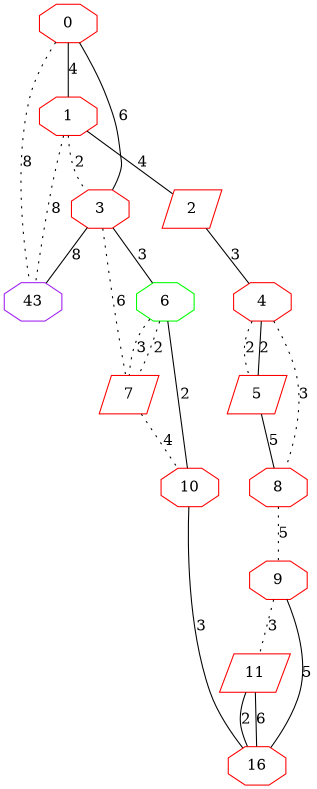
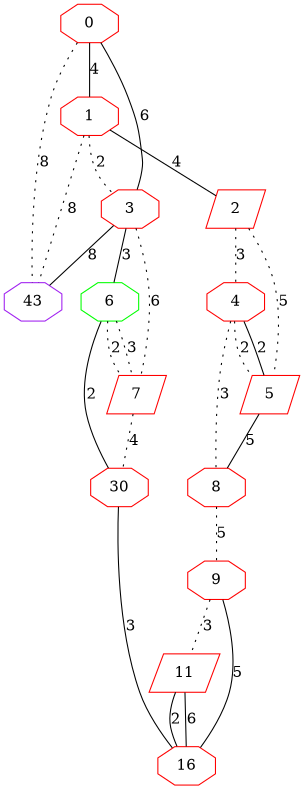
(228, 256) -> (236, 255)
none -> (277, 299)
(190, 487) -> (119, 487)
